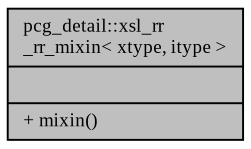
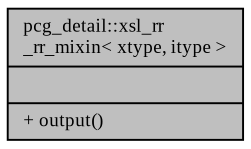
(61, 121) -> (64, 121)
